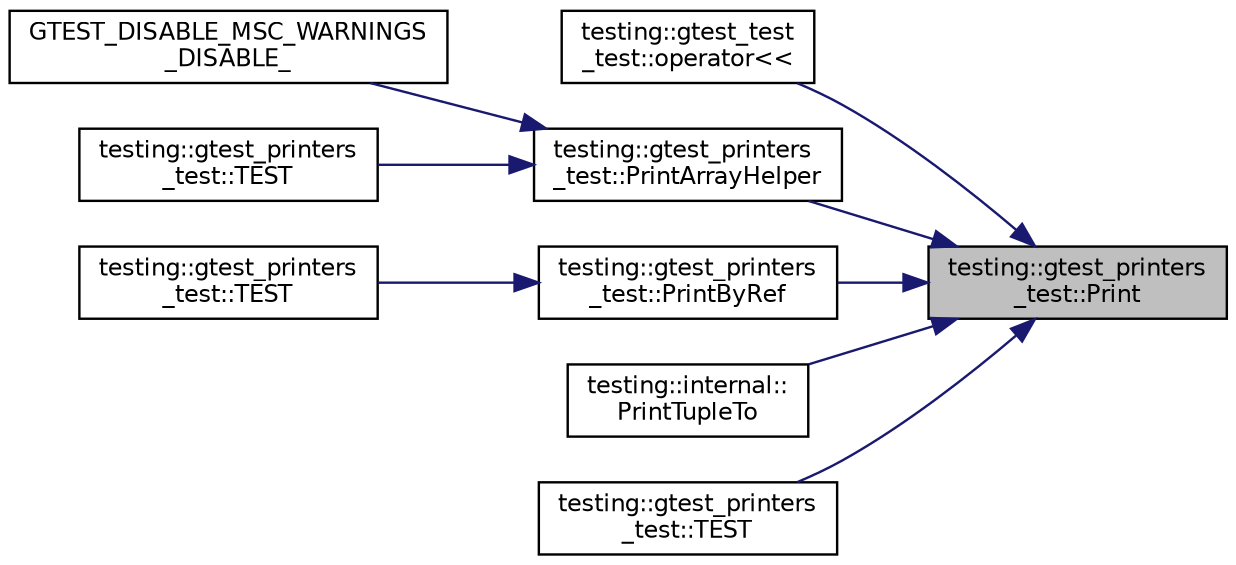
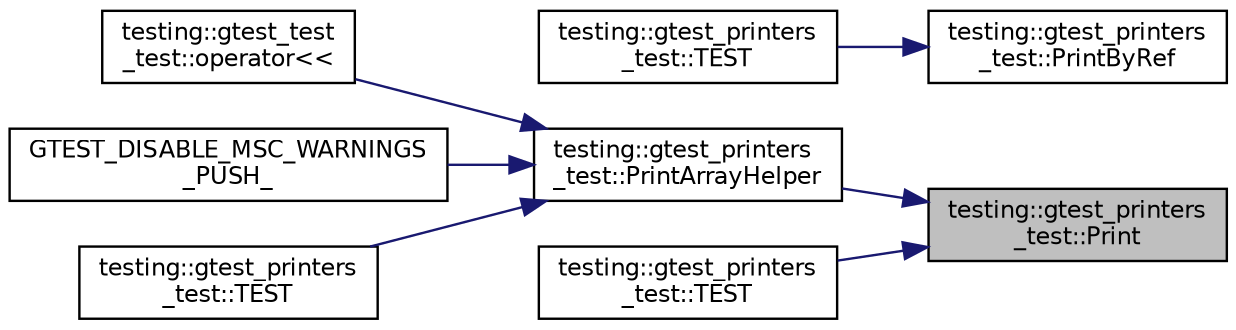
(229, 47) -> (229, 165)
(912, 149) -> (439, 101)
(870, 283) -> none
(688, 401) -> none
